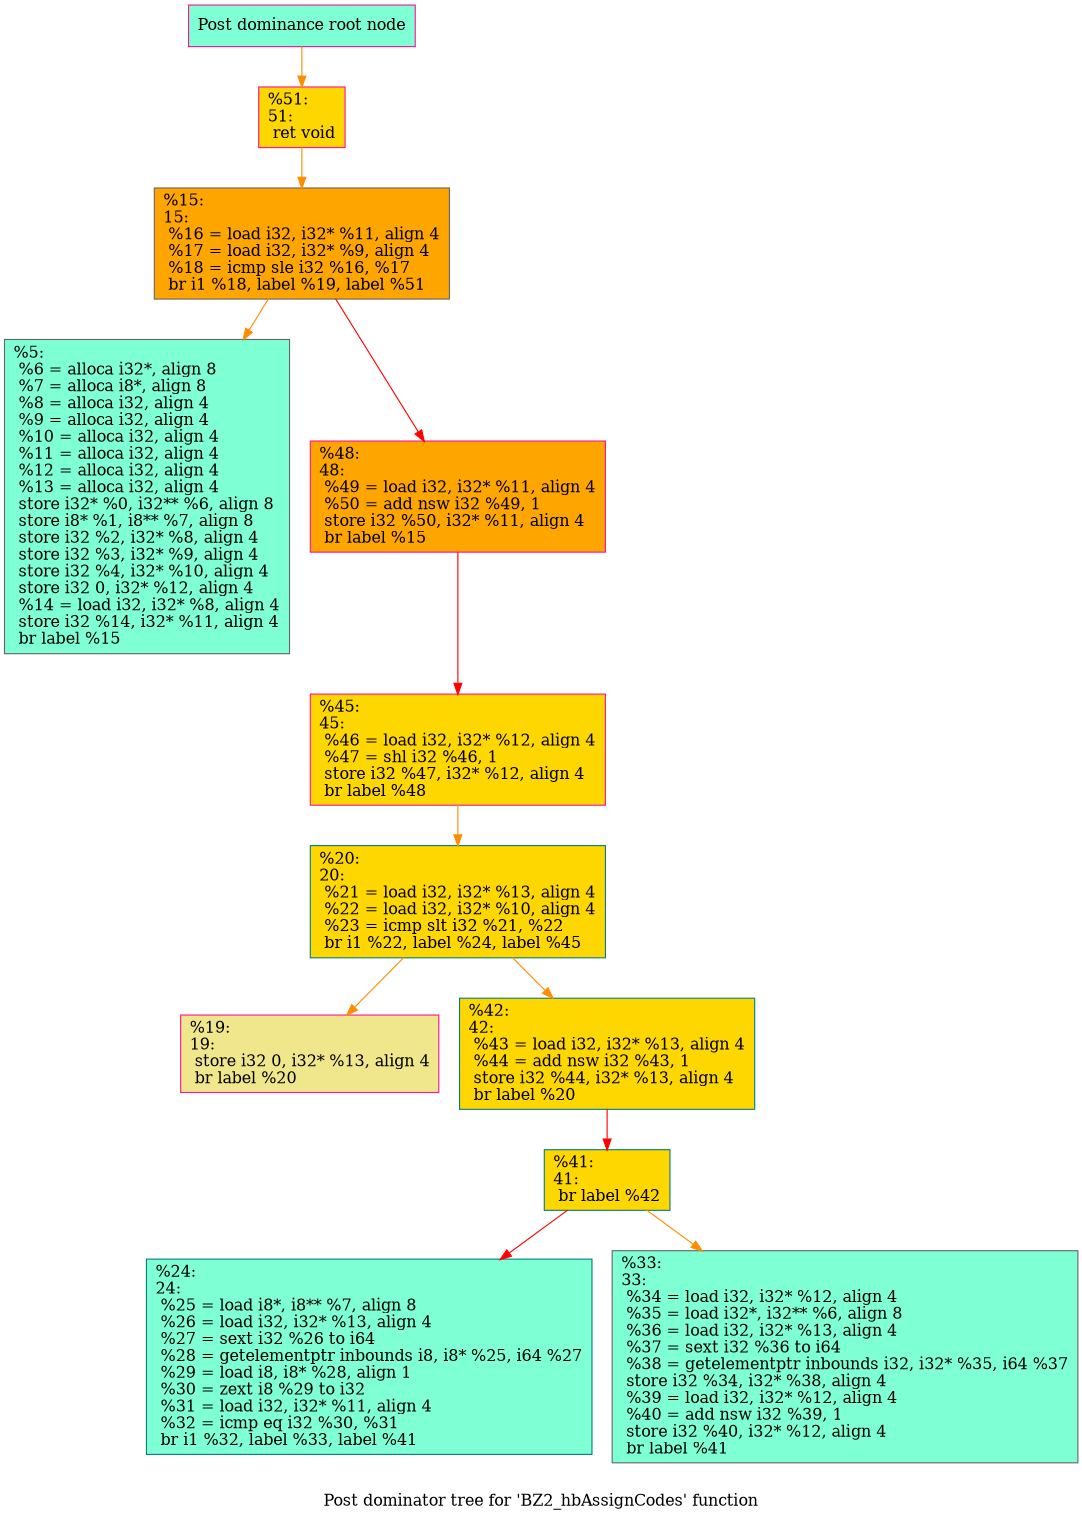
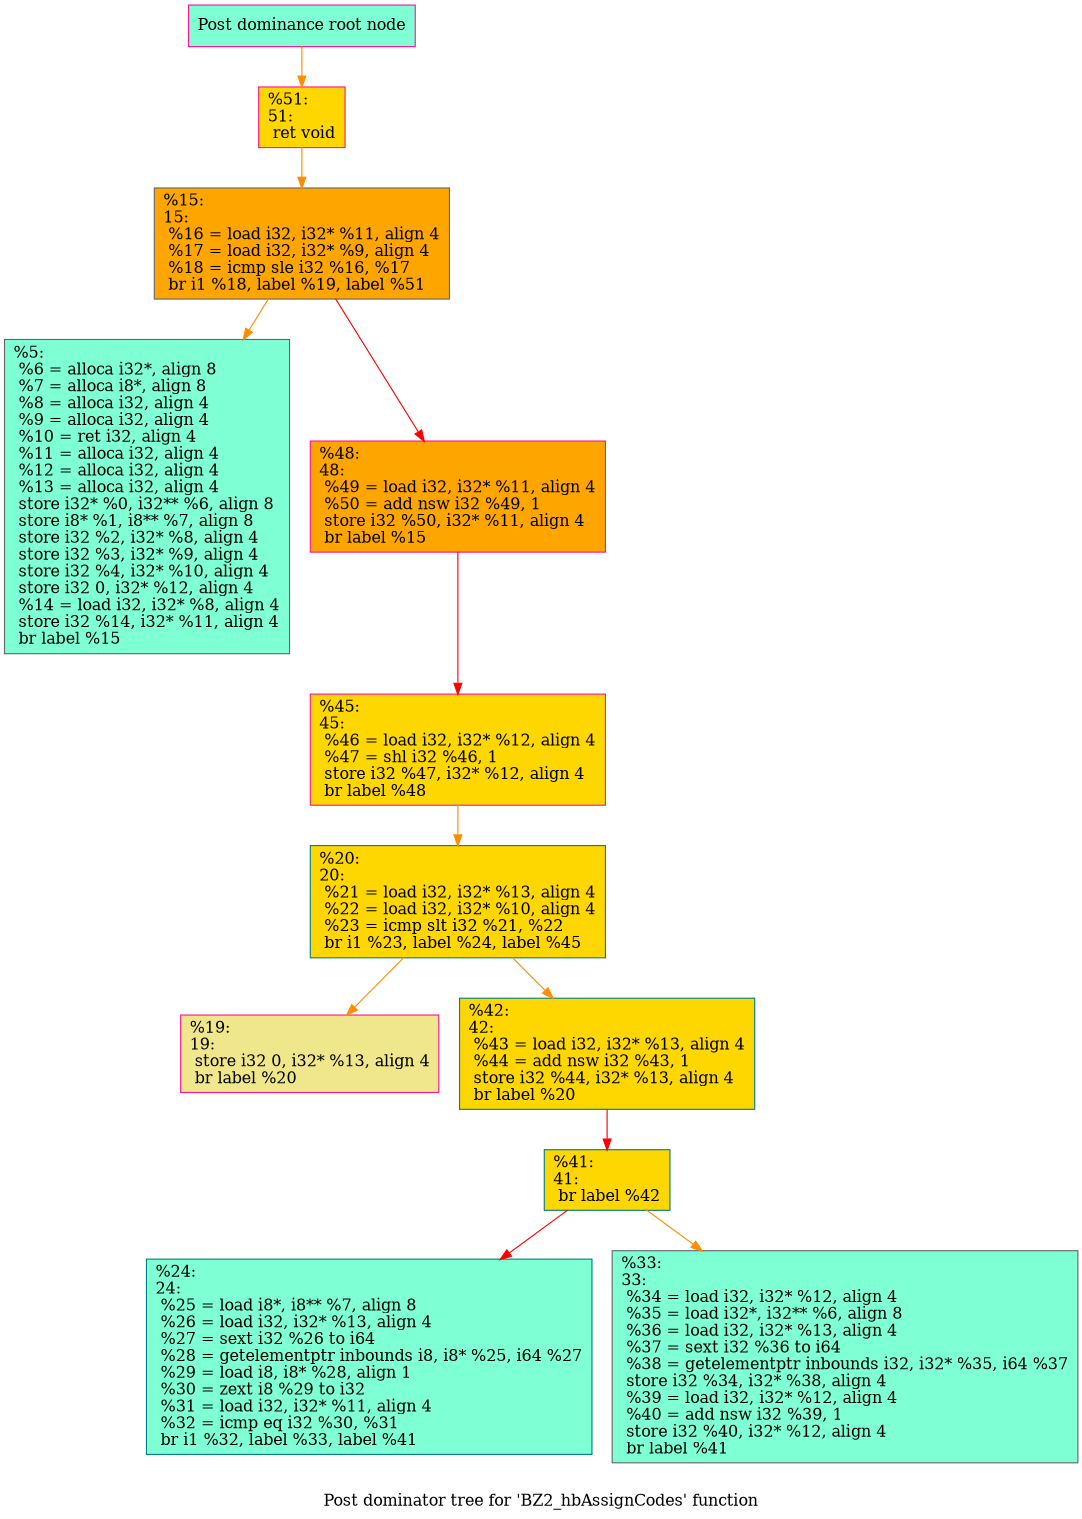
(117, 437) -> (105, 437)
(451, 943) -> (451, 943)
